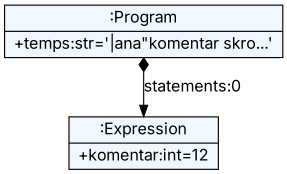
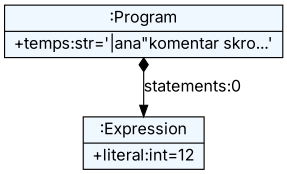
(144, 156) -> (144, 156)
